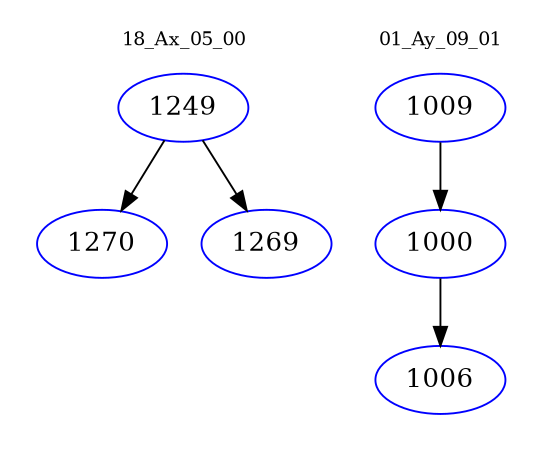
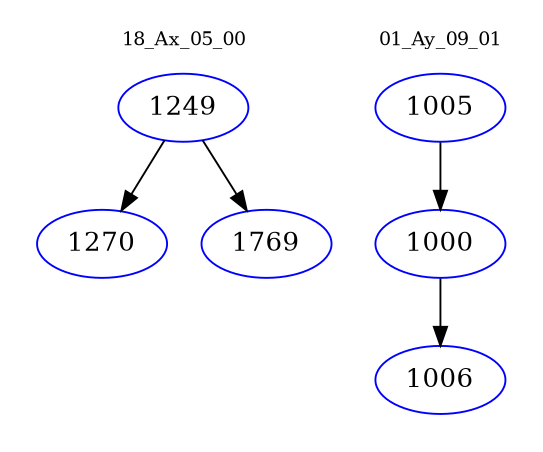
(440, 108) -> (440, 108)
(267, 244) -> (267, 244)
